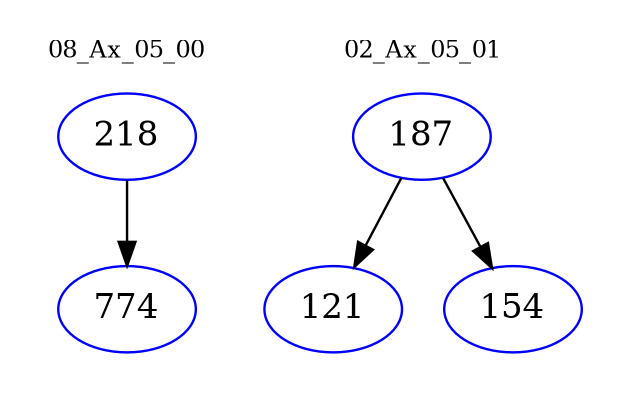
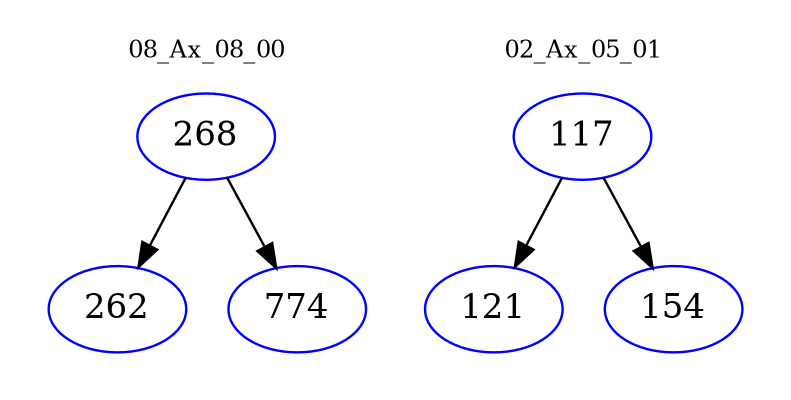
(127, 52) -> (207, 52)
(127, 137) -> (206, 137)
(422, 137) -> (583, 137)
none -> (117, 309)
